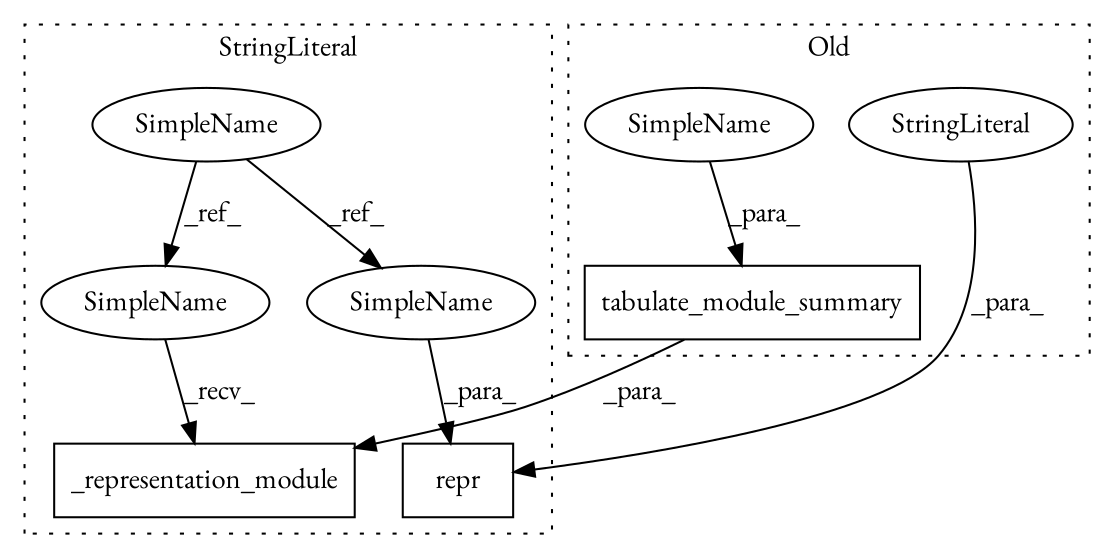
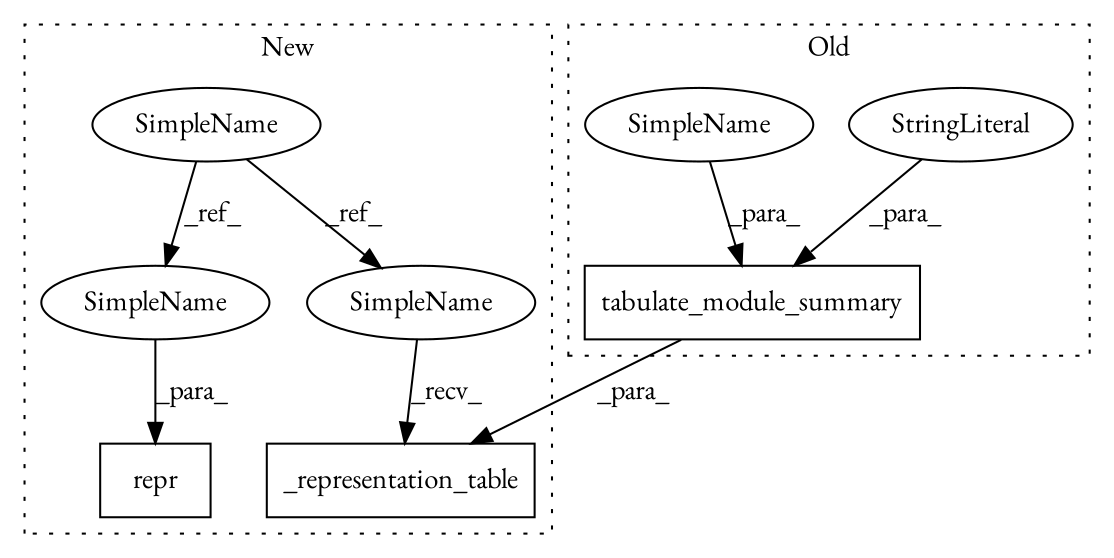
(288, 48) -> (288, 48)
(841, 407) -> (866, 206)
(204, 480) -> (401, 480)
